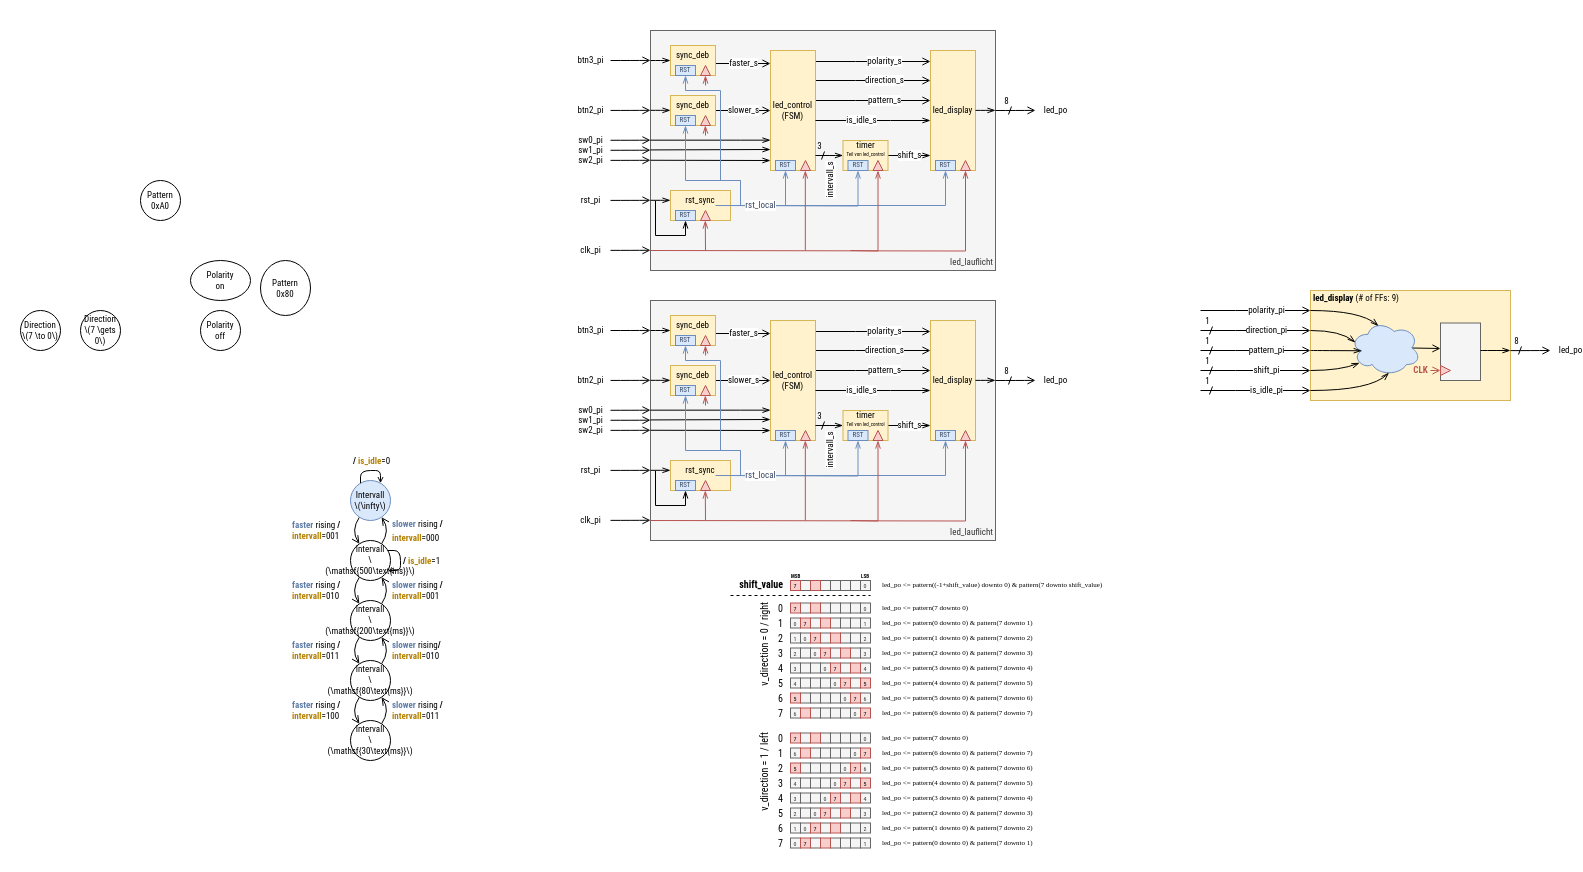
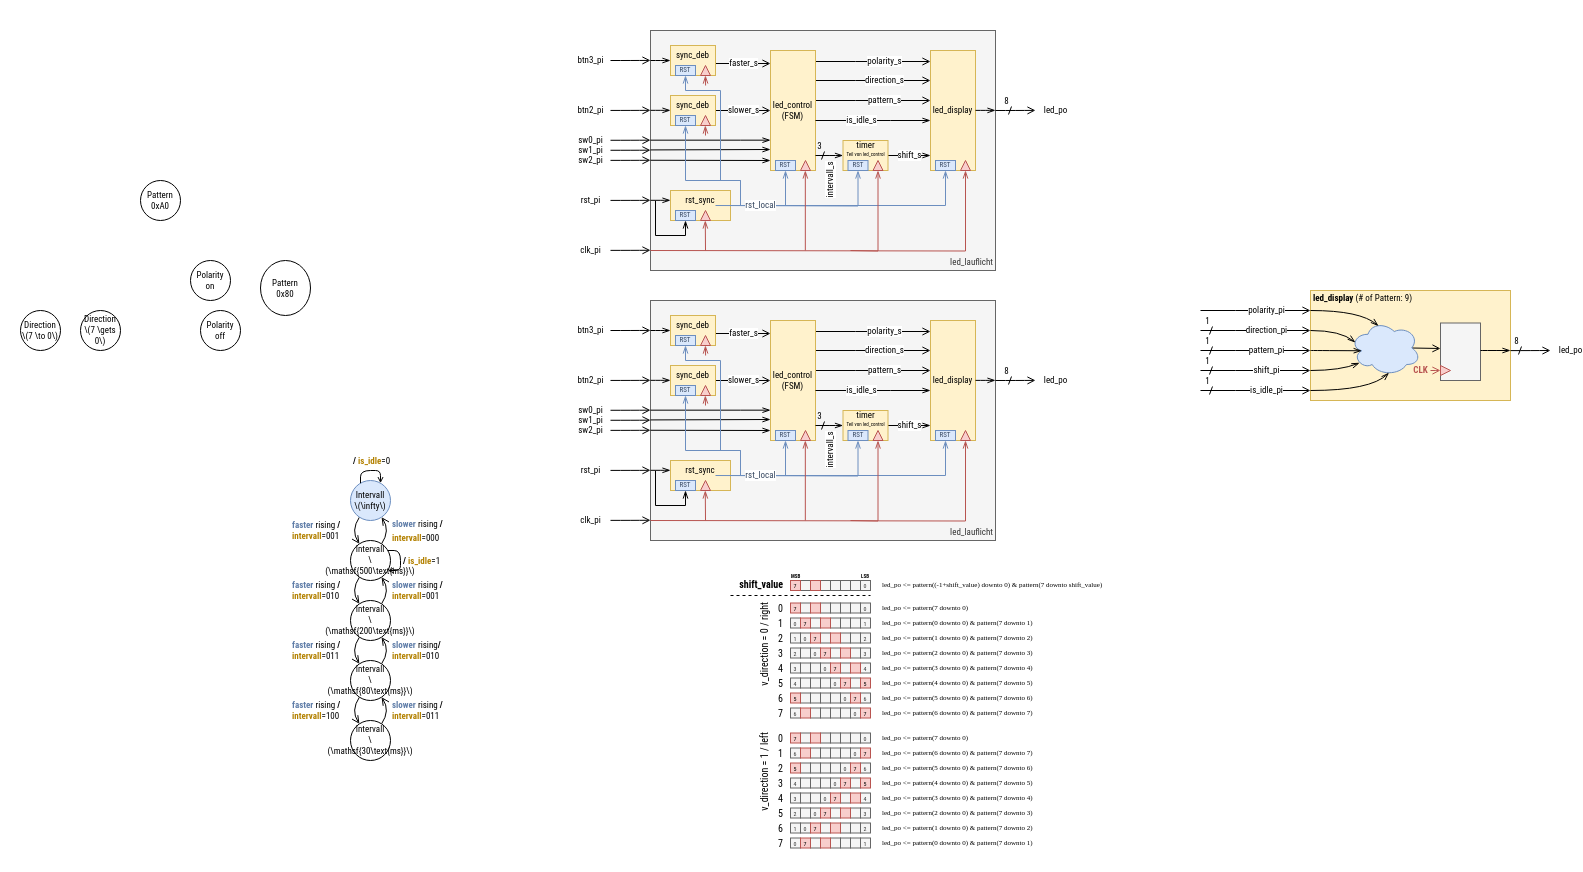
(221, 281) -> (211, 281)
(1367, 299) -> (1377, 299)
